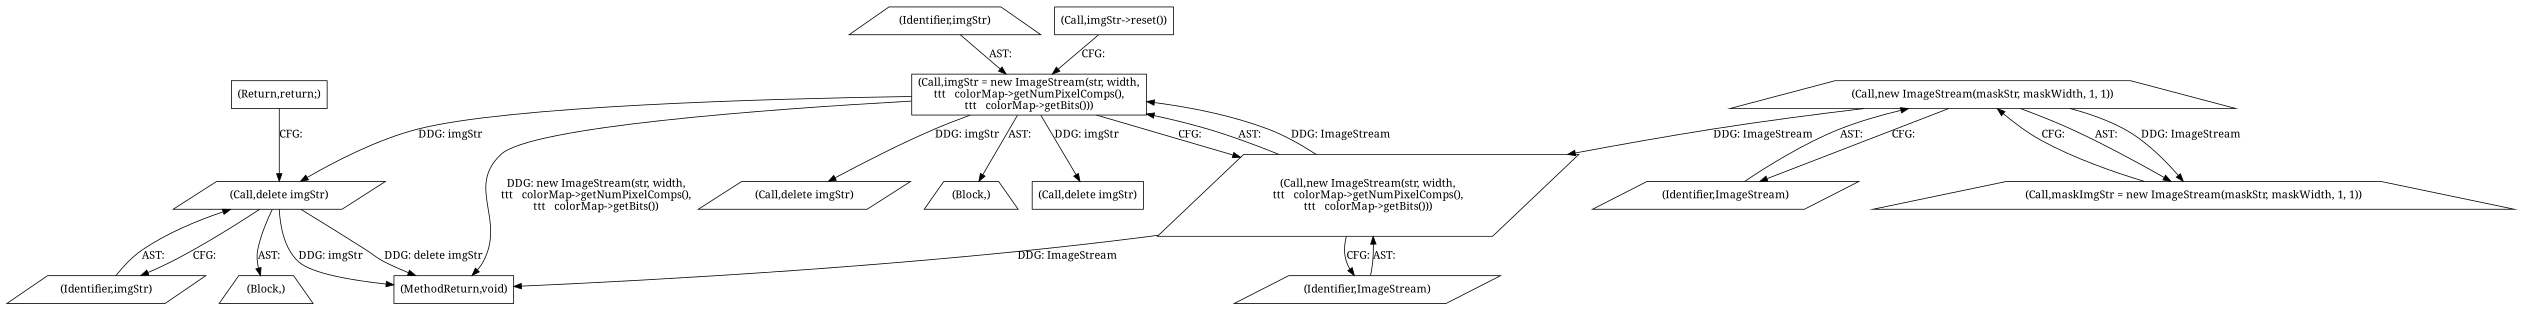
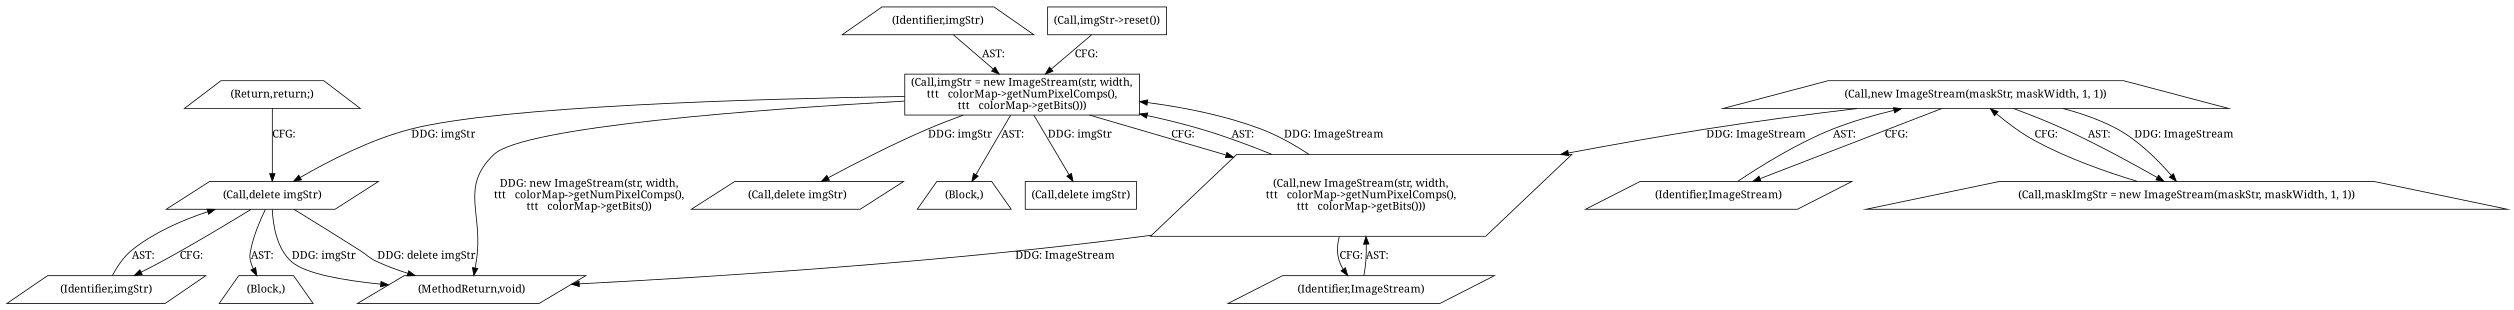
(279, 95) -> (272, 95)
(454, 290) -> (472, 290)
